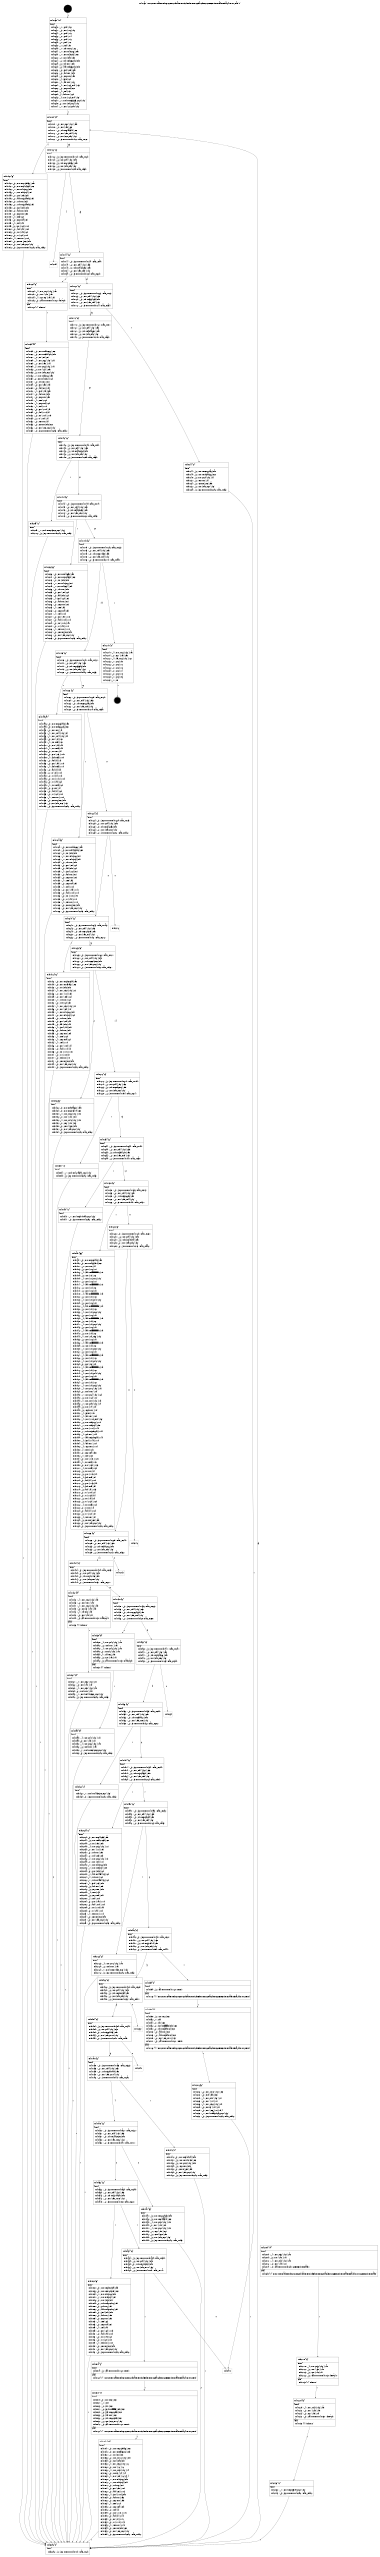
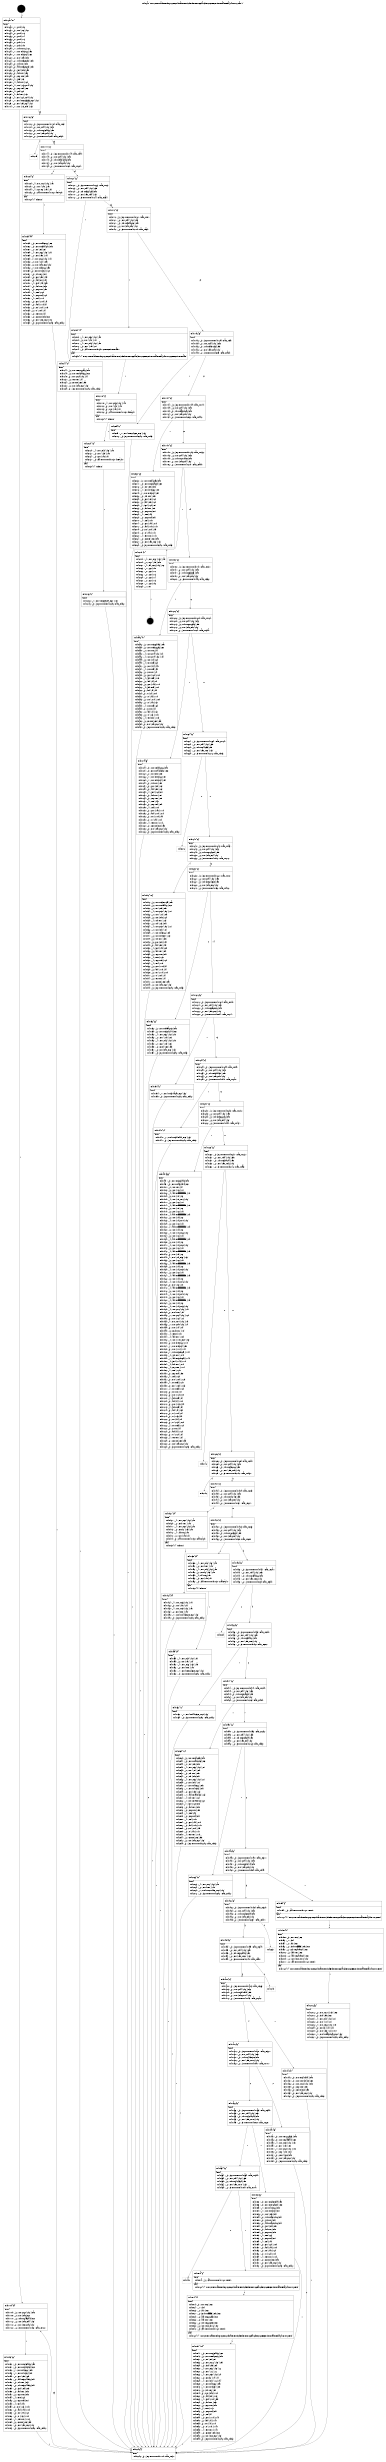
(68, 145) -> (39, 112)
none -> (129, 280)
(253, 1426) -> (80, 1434)
